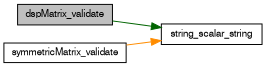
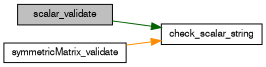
(65, 15) -> (65, 15)
(212, 34) -> (212, 34)
